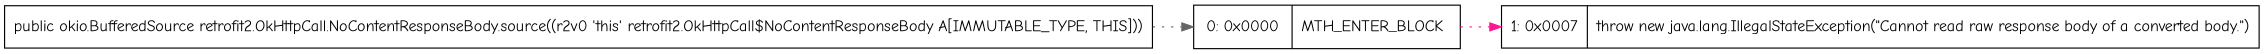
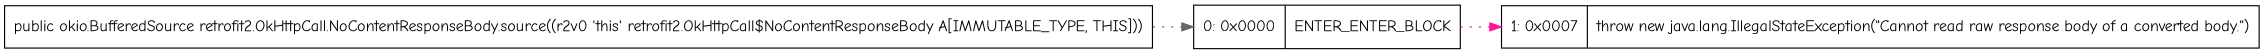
(1372, 26) -> (1373, 26)
